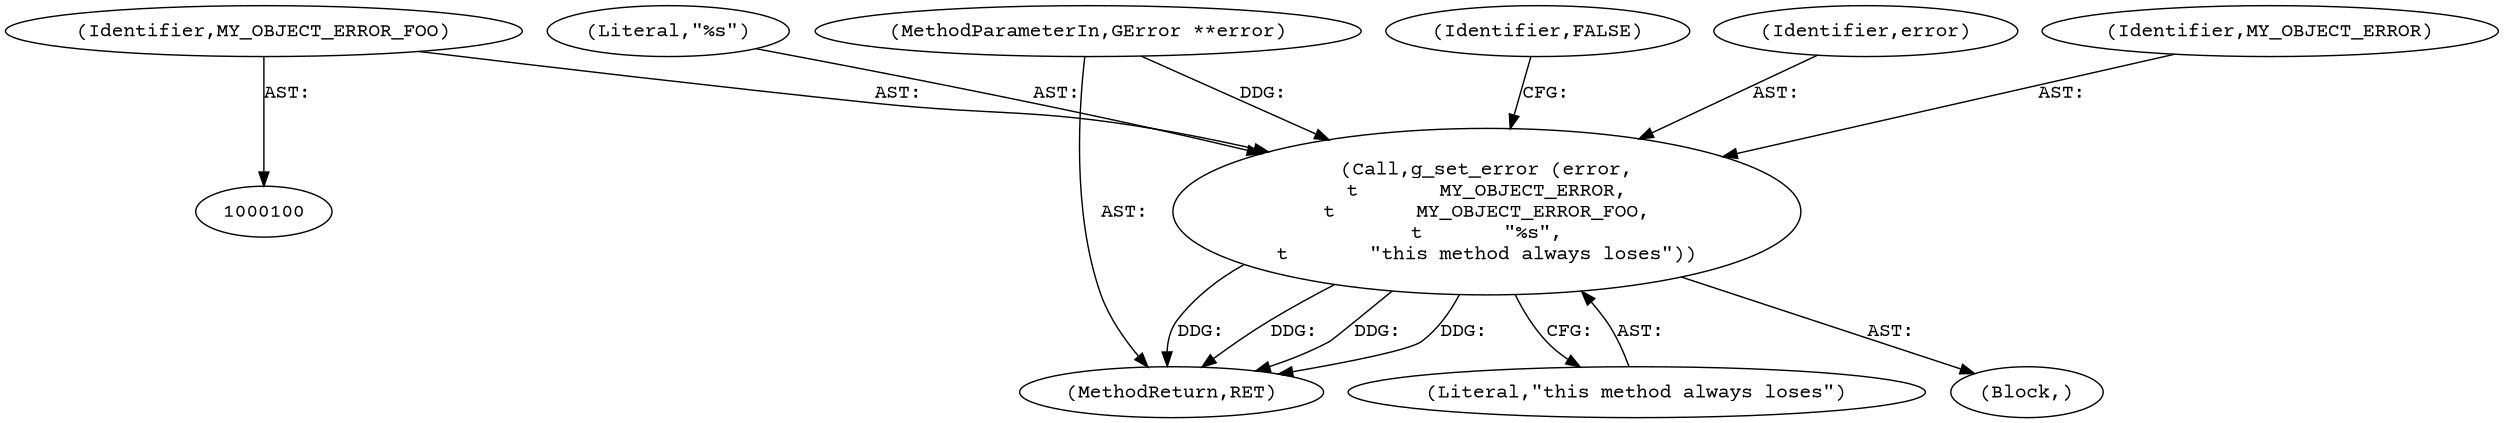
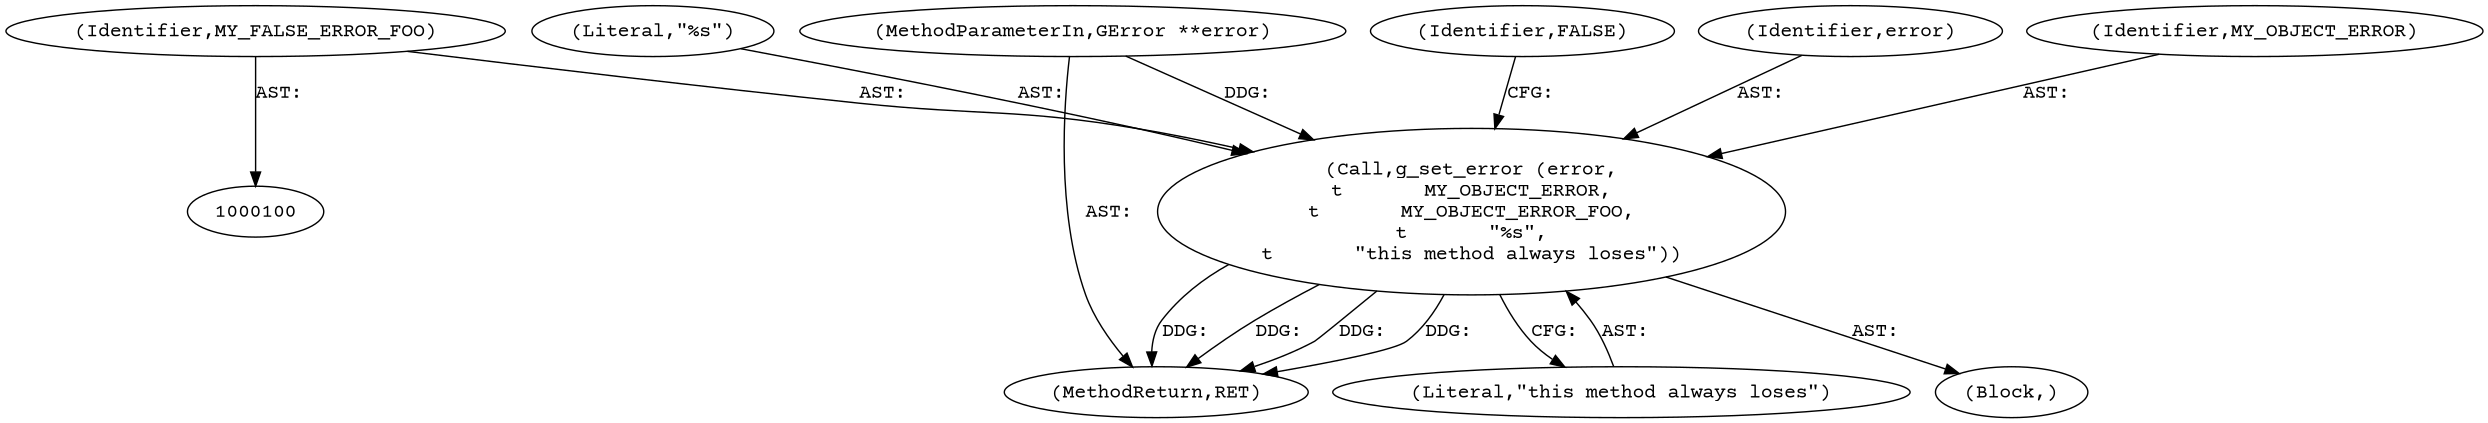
(264, 31) -> (256, 31)
